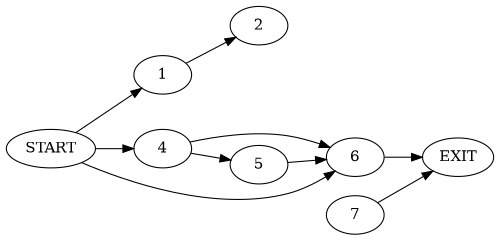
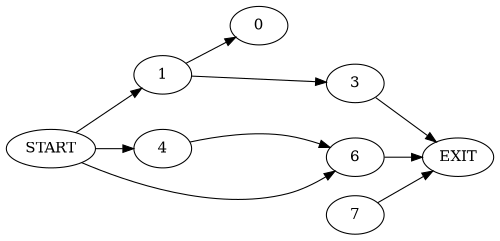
(259, 26) -> (259, 26)
none -> (355, 83)
(259, 165) -> none
